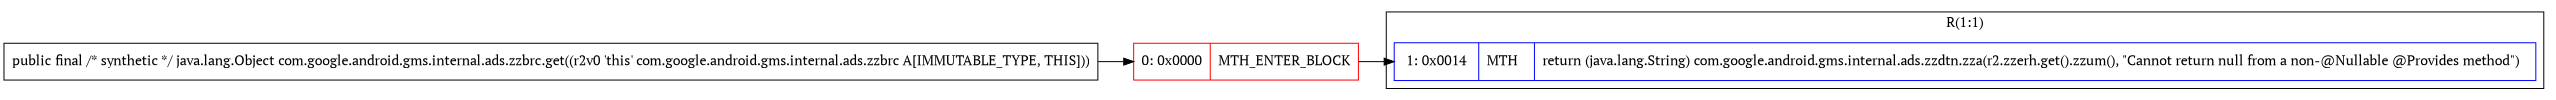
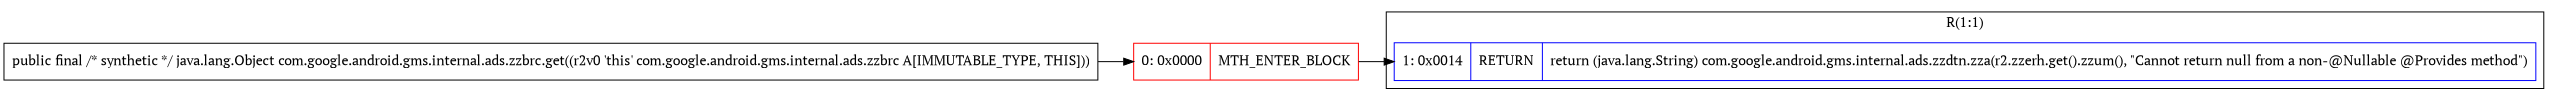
(1503, 61) -> (1507, 61)
